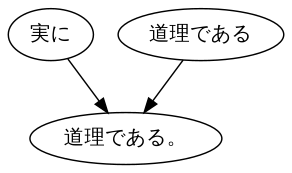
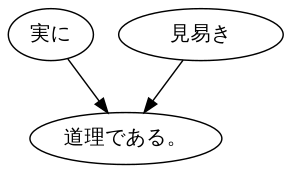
(201, 35) -> (201, 35)
